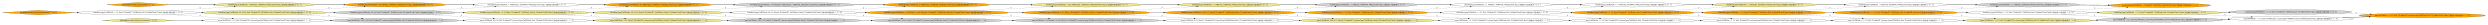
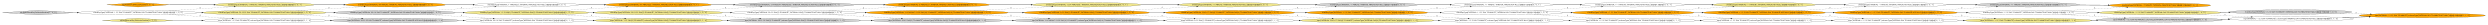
(38, 13) -> (38, 13)
